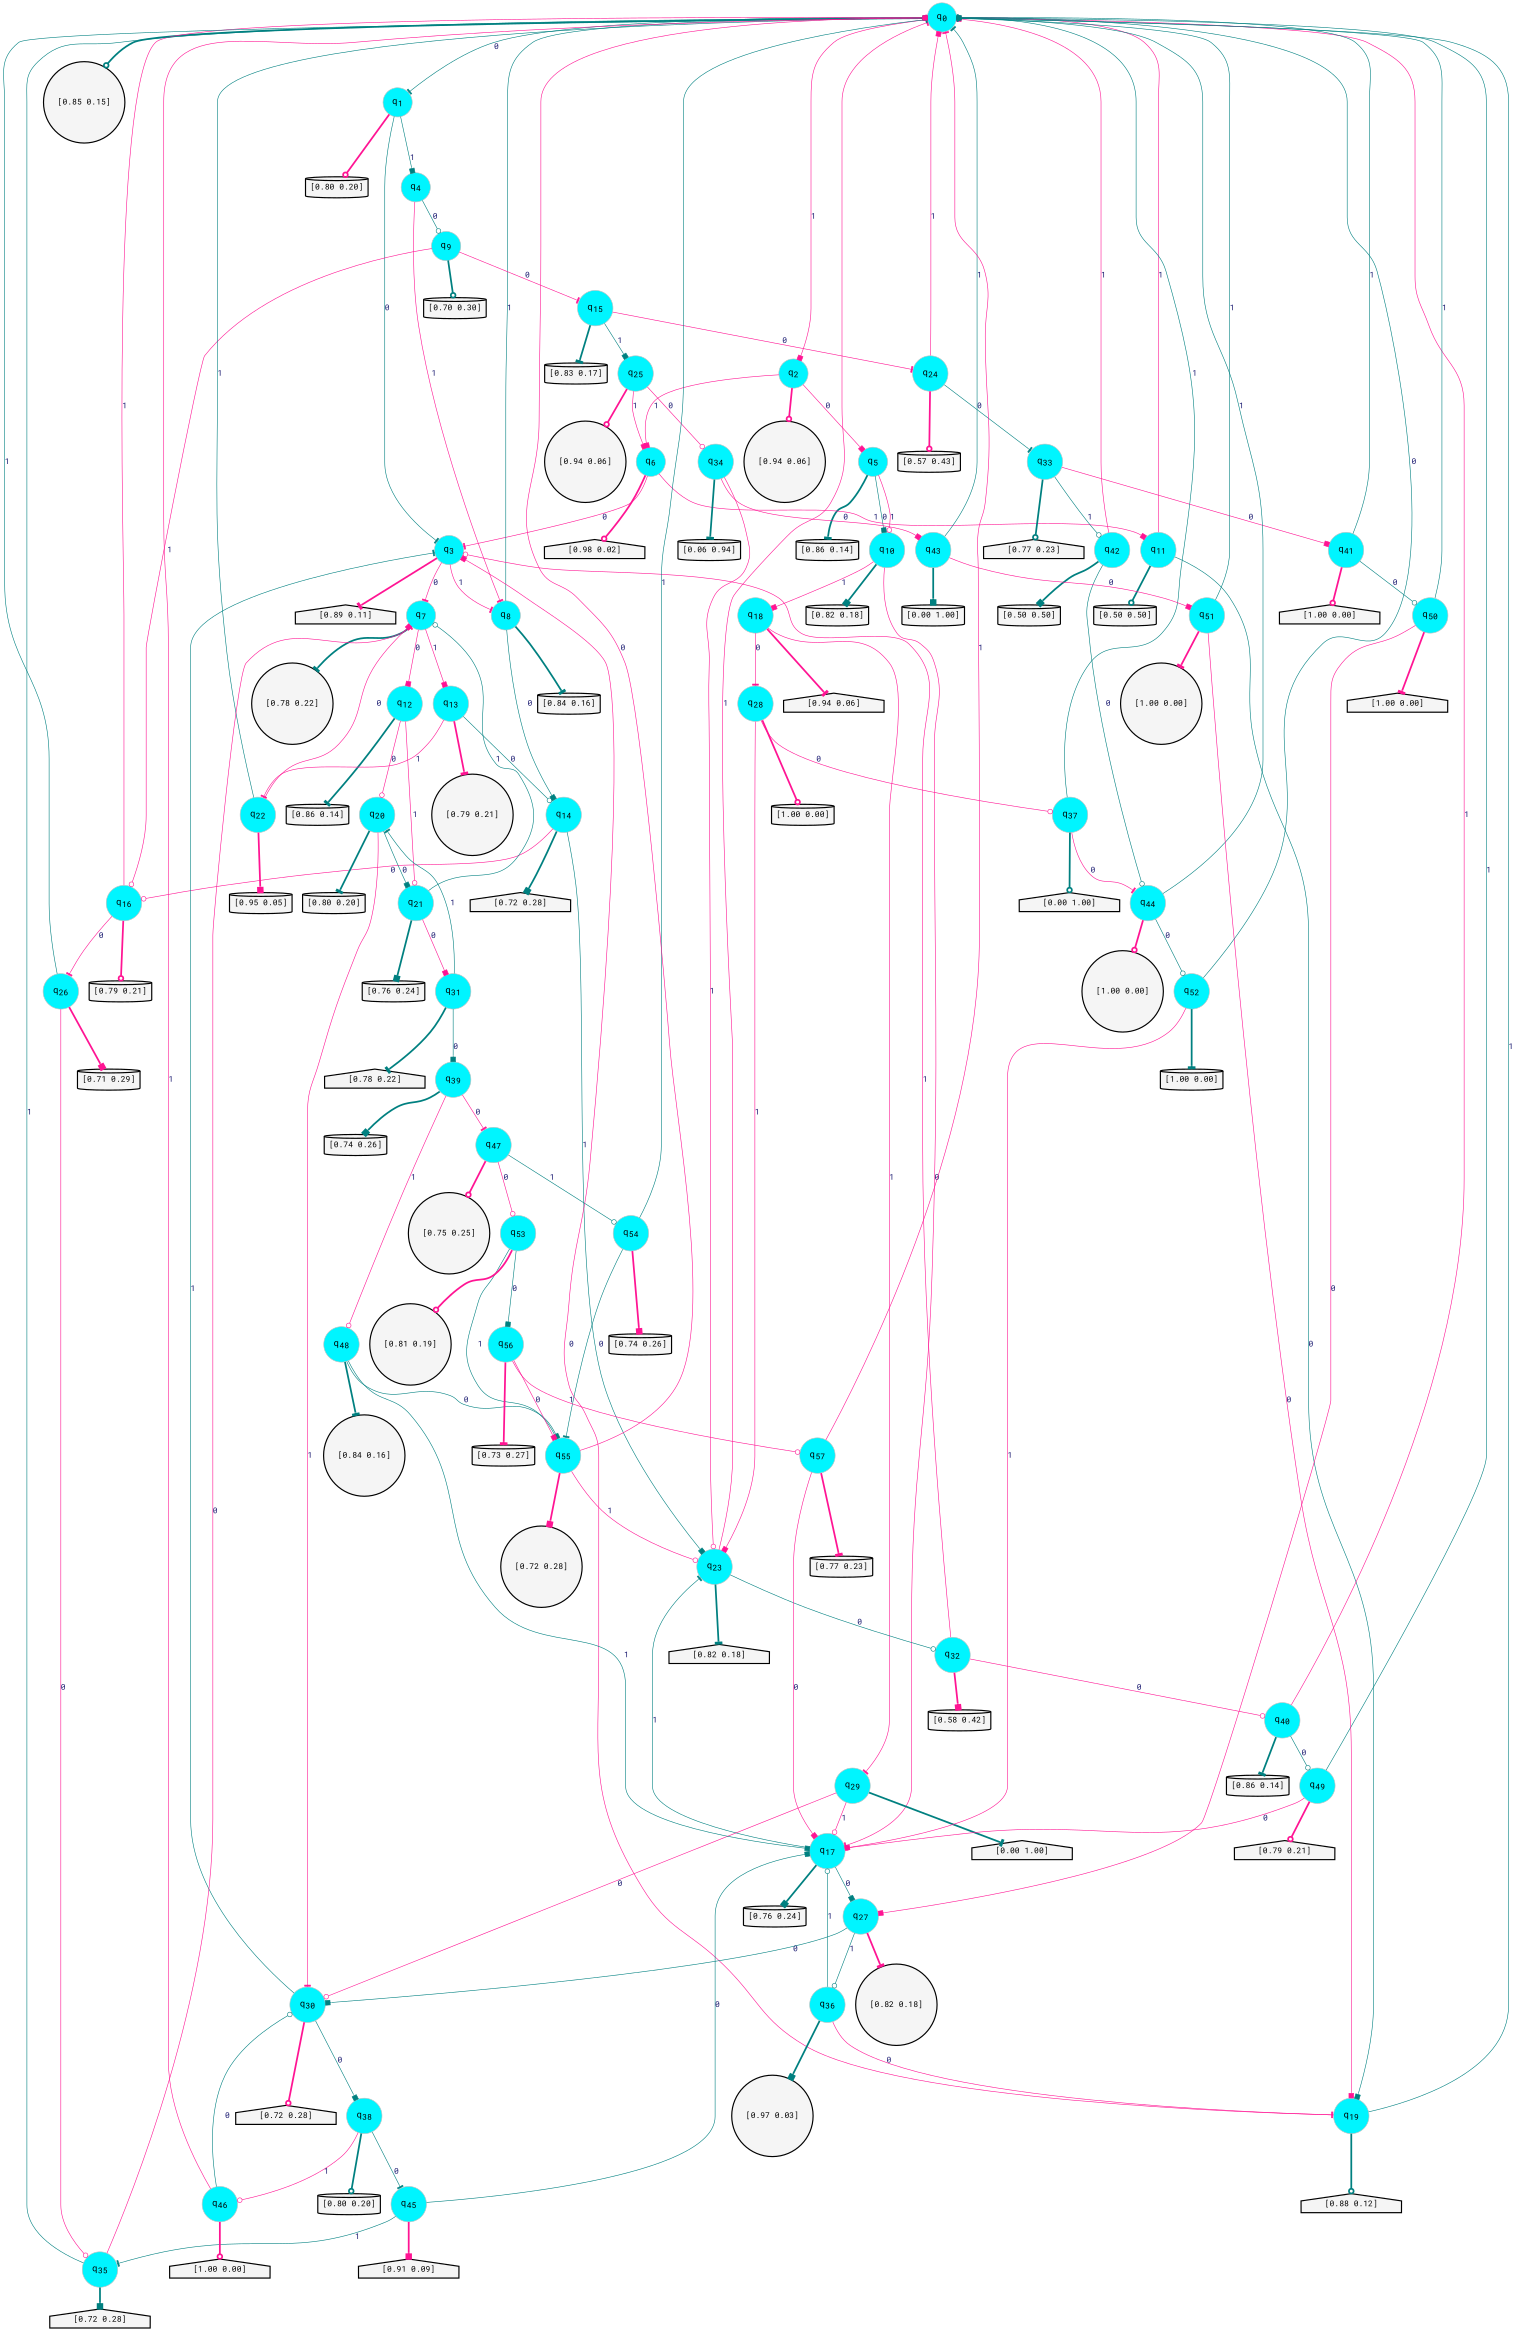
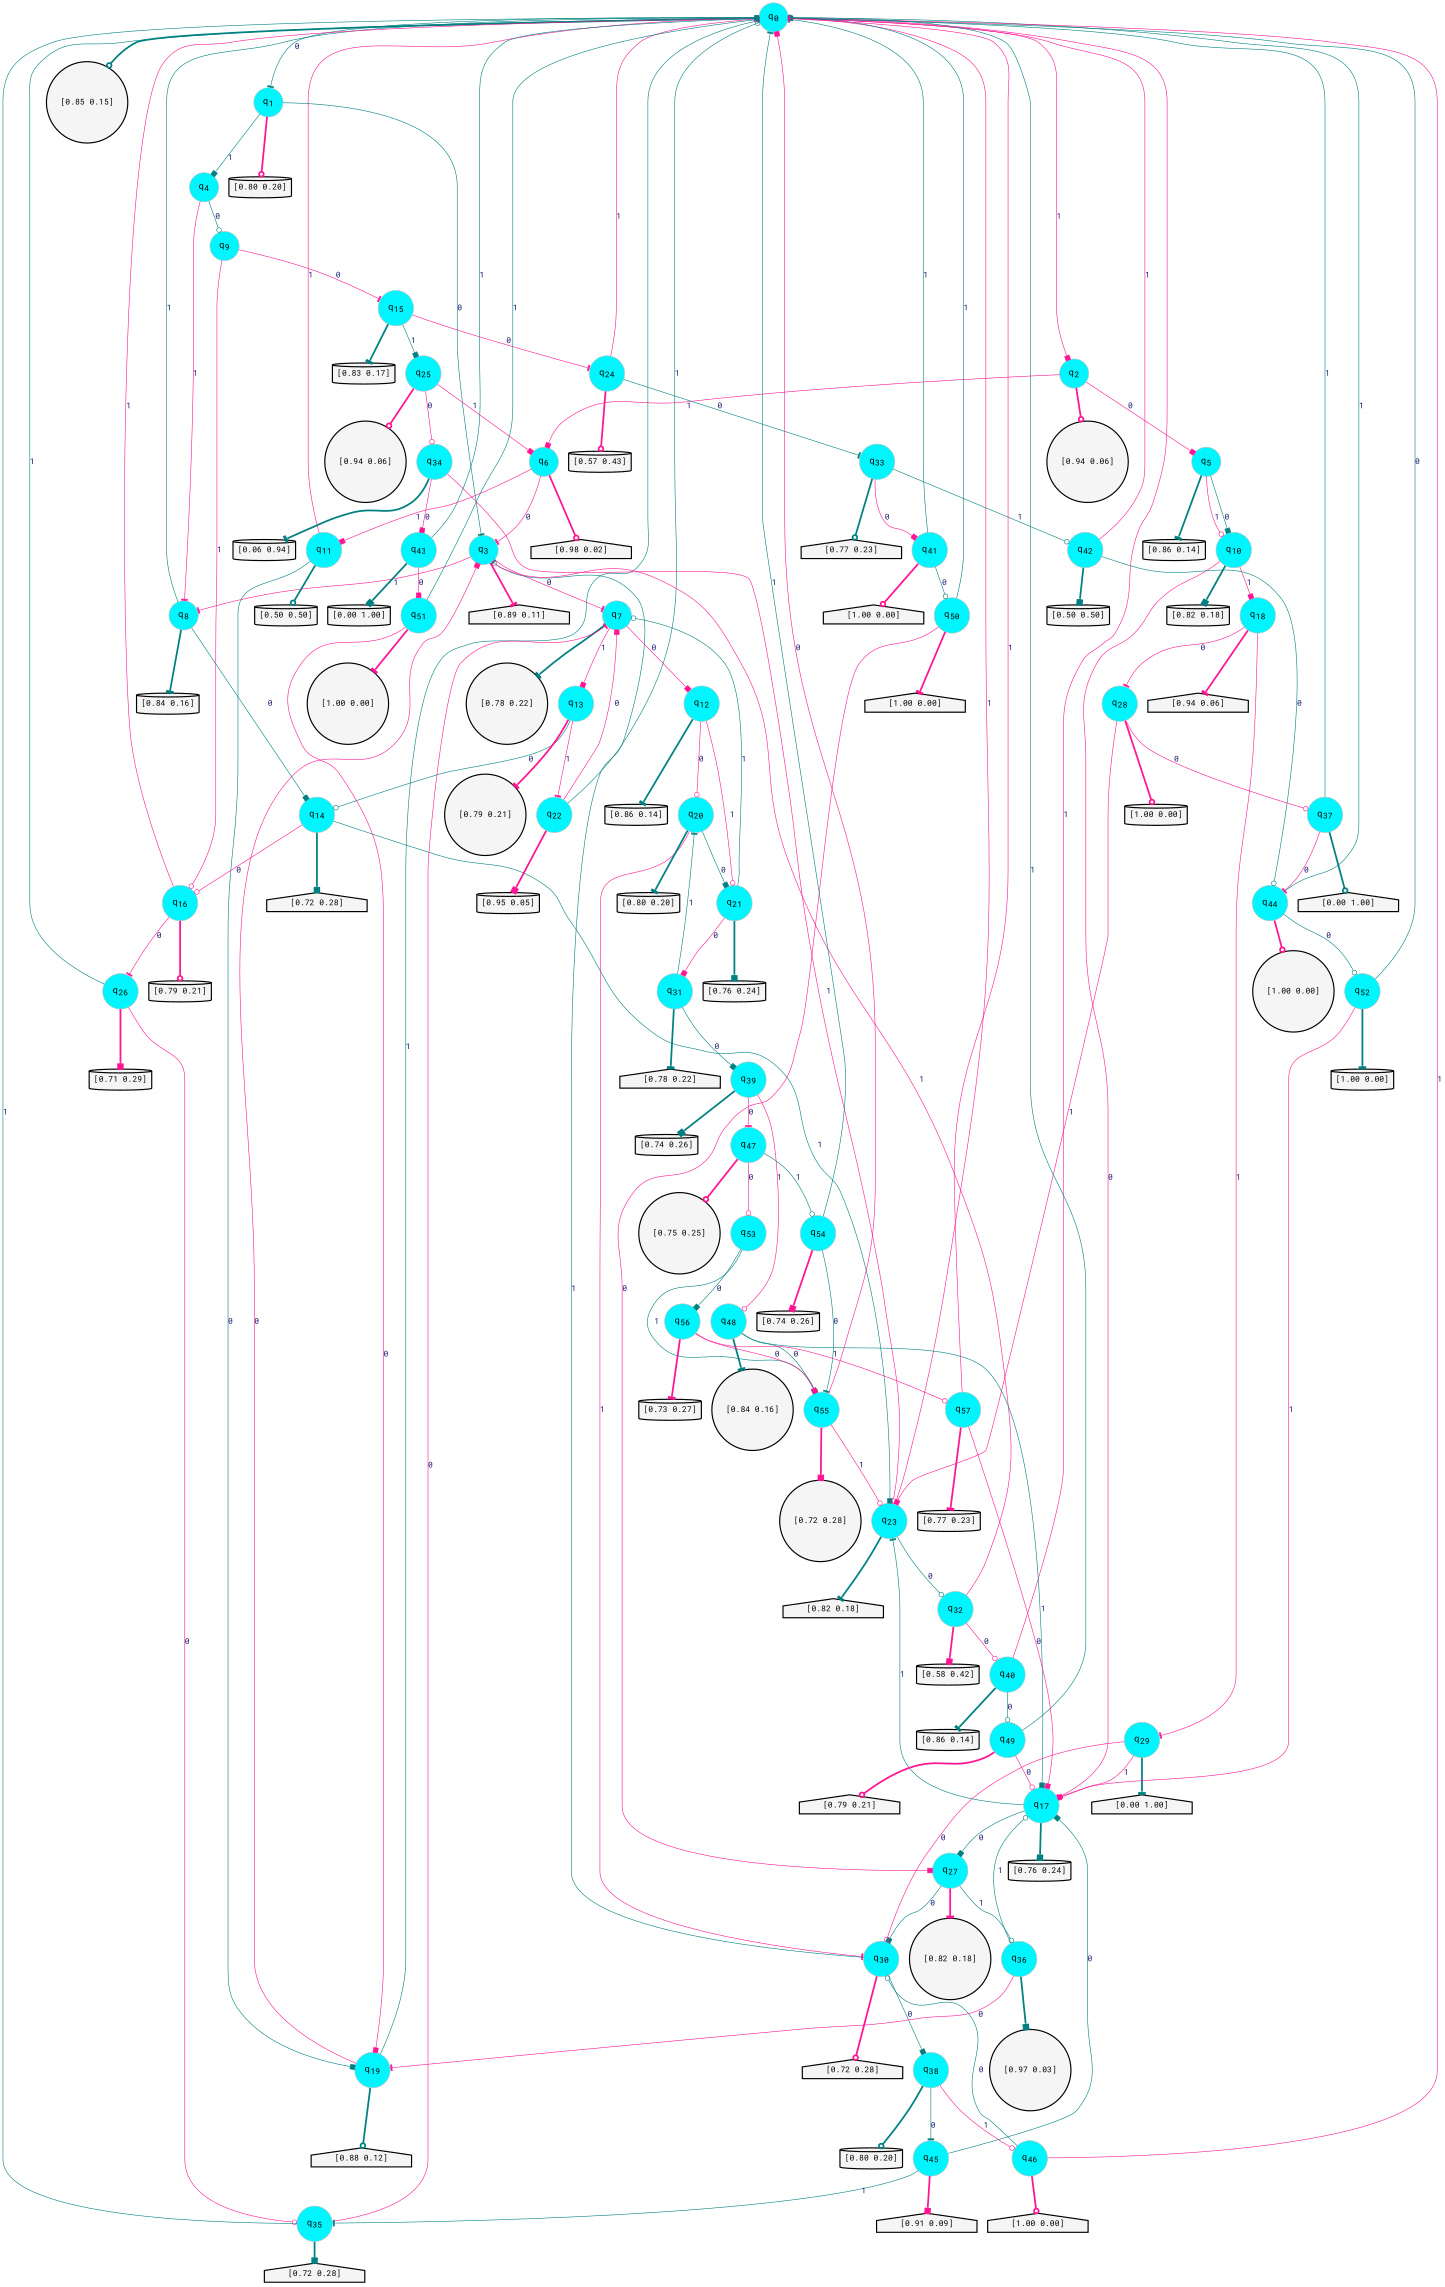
(455, 308) -> none
(410, 1344) -> none
